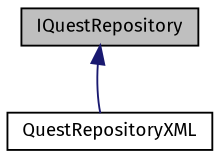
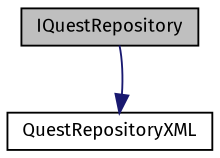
(98, 89) -> (122, 70)
